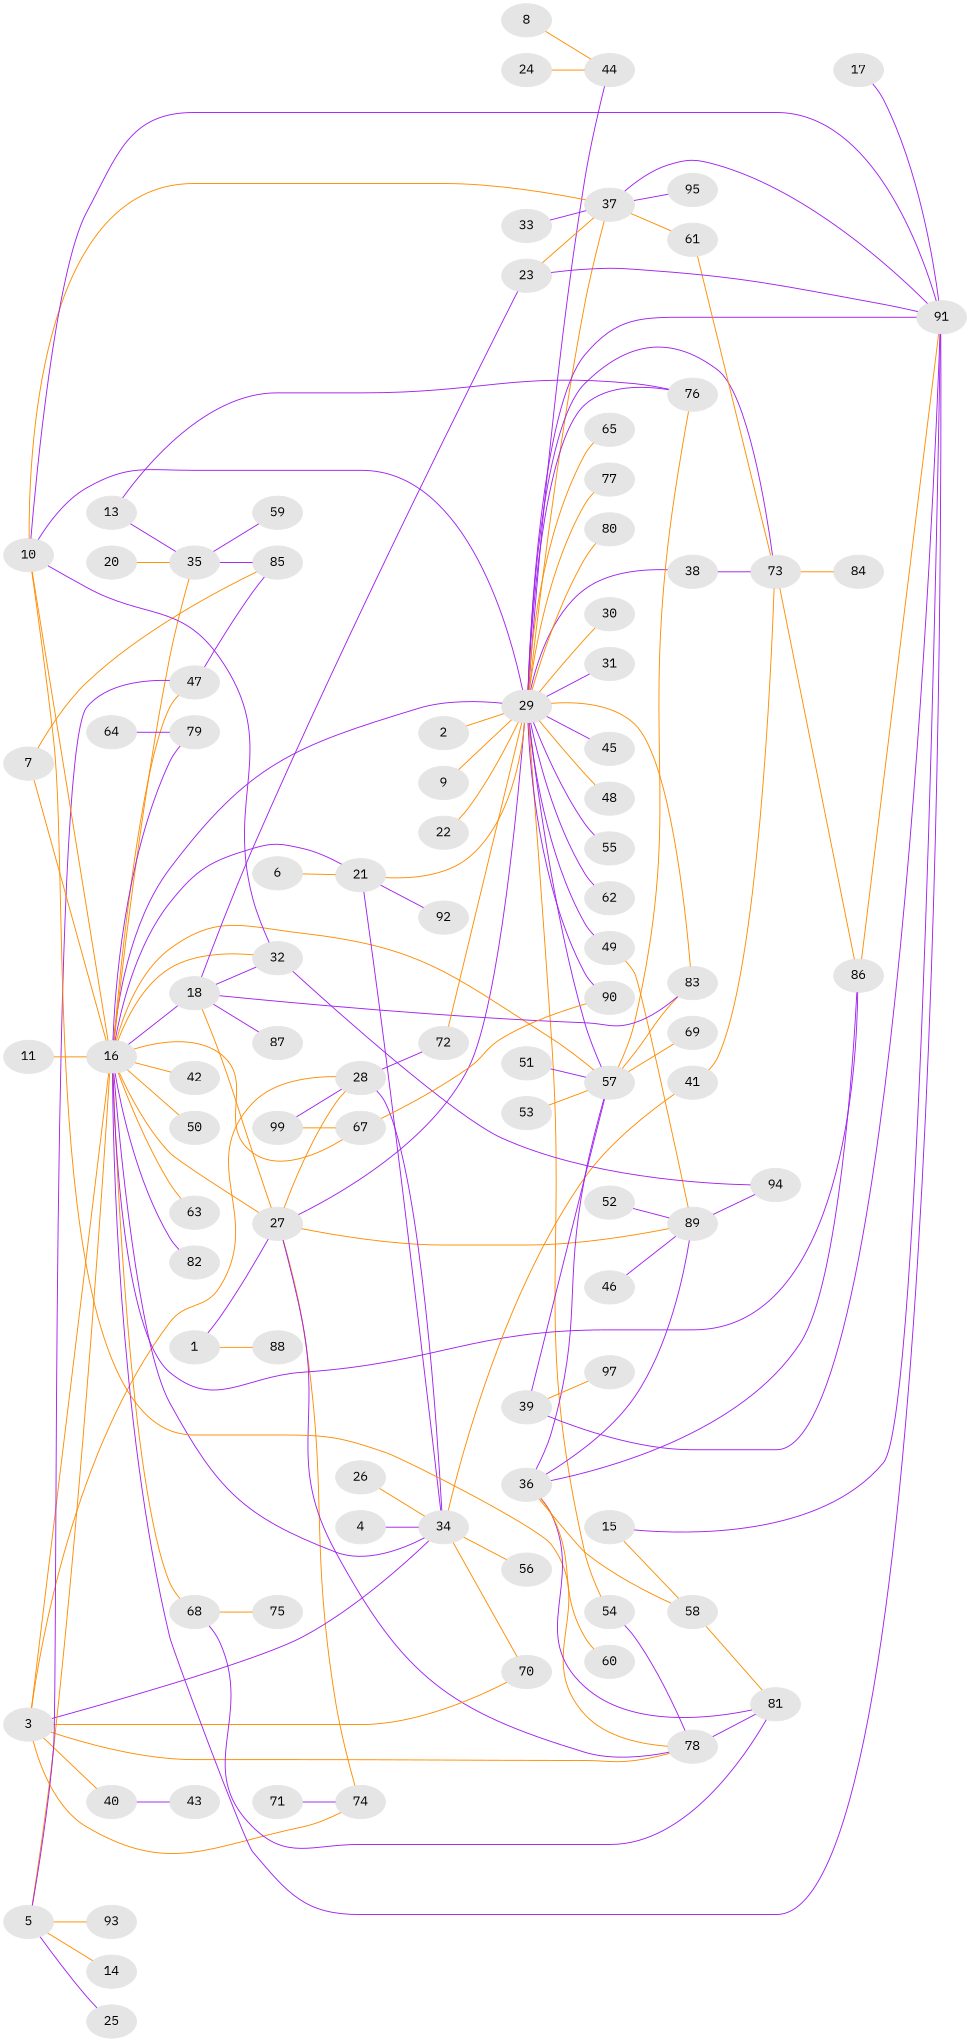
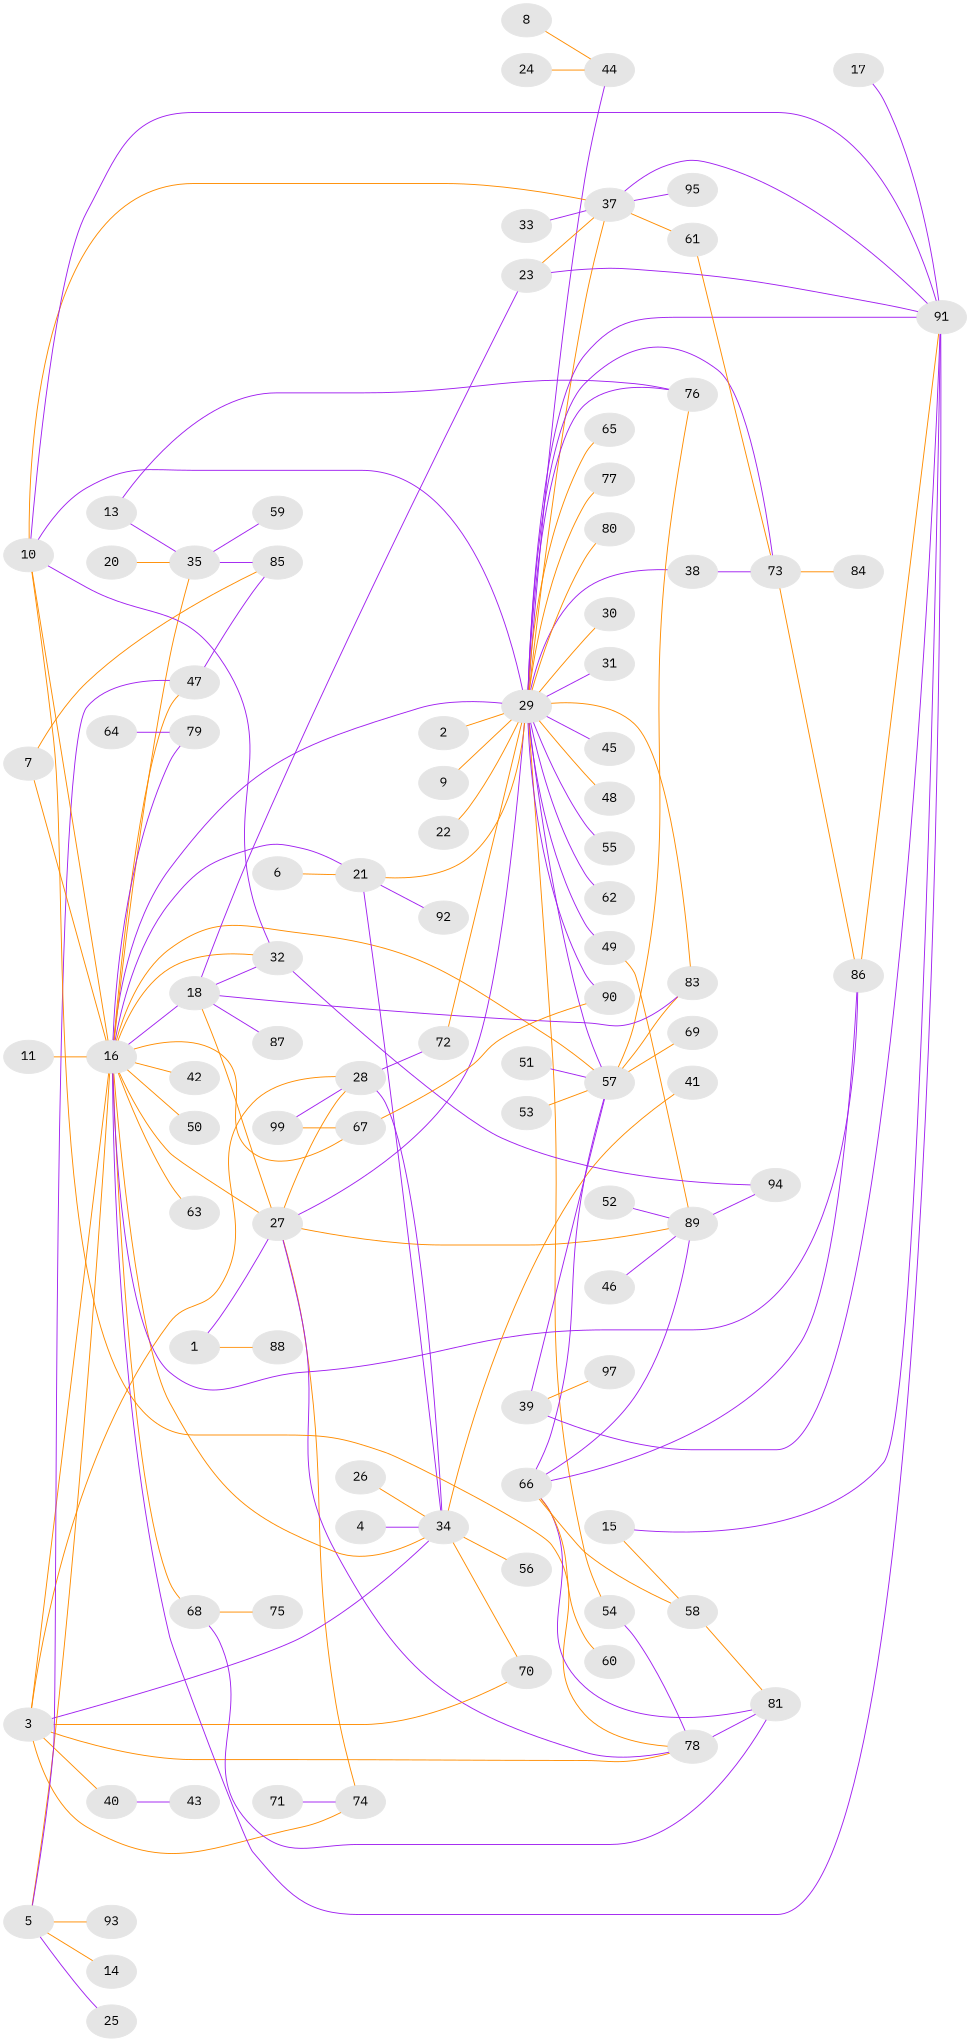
(759, 833) -> none
(195, 1263) -> none
(167, 1397) -> (167, 1397)
(527, 1485) -> (527, 1485)
